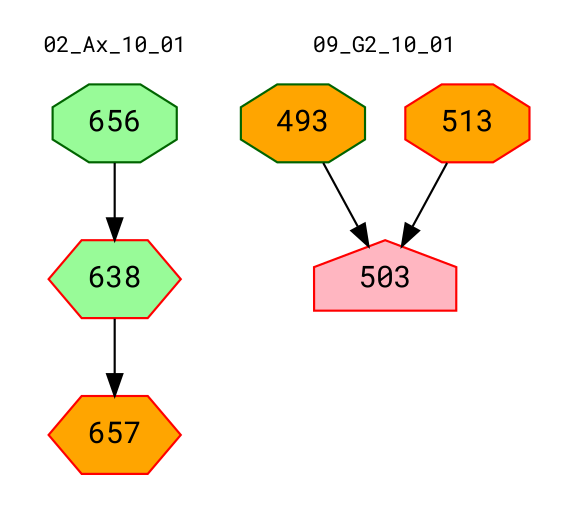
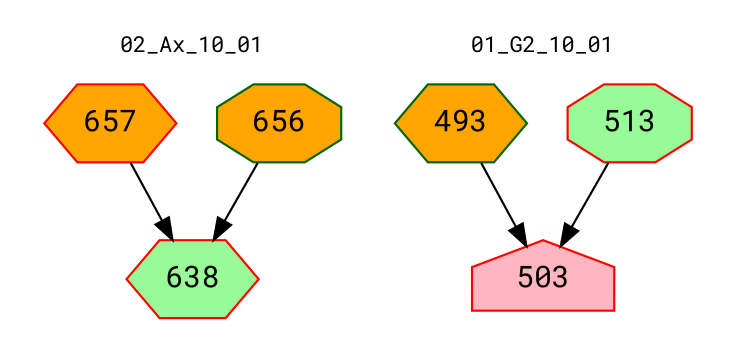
(385, 47) -> (543, 47)
(115, 123) -> (279, 123)
(303, 123) -> (461, 123)
(467, 123) -> (630, 123)
(115, 346) -> (146, 192)
